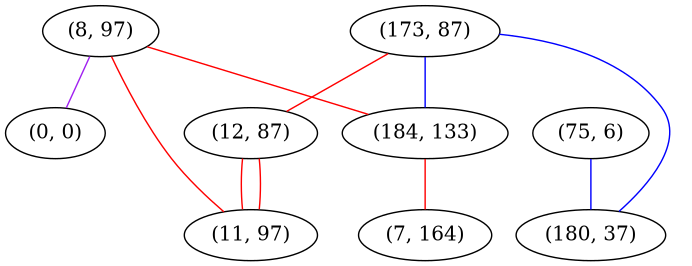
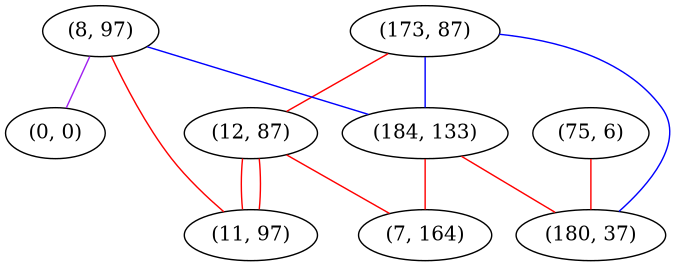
(258, 81) -> (258, 81)
none -> (338, 184)
none -> (508, 184)
(591, 184) -> (591, 184)
